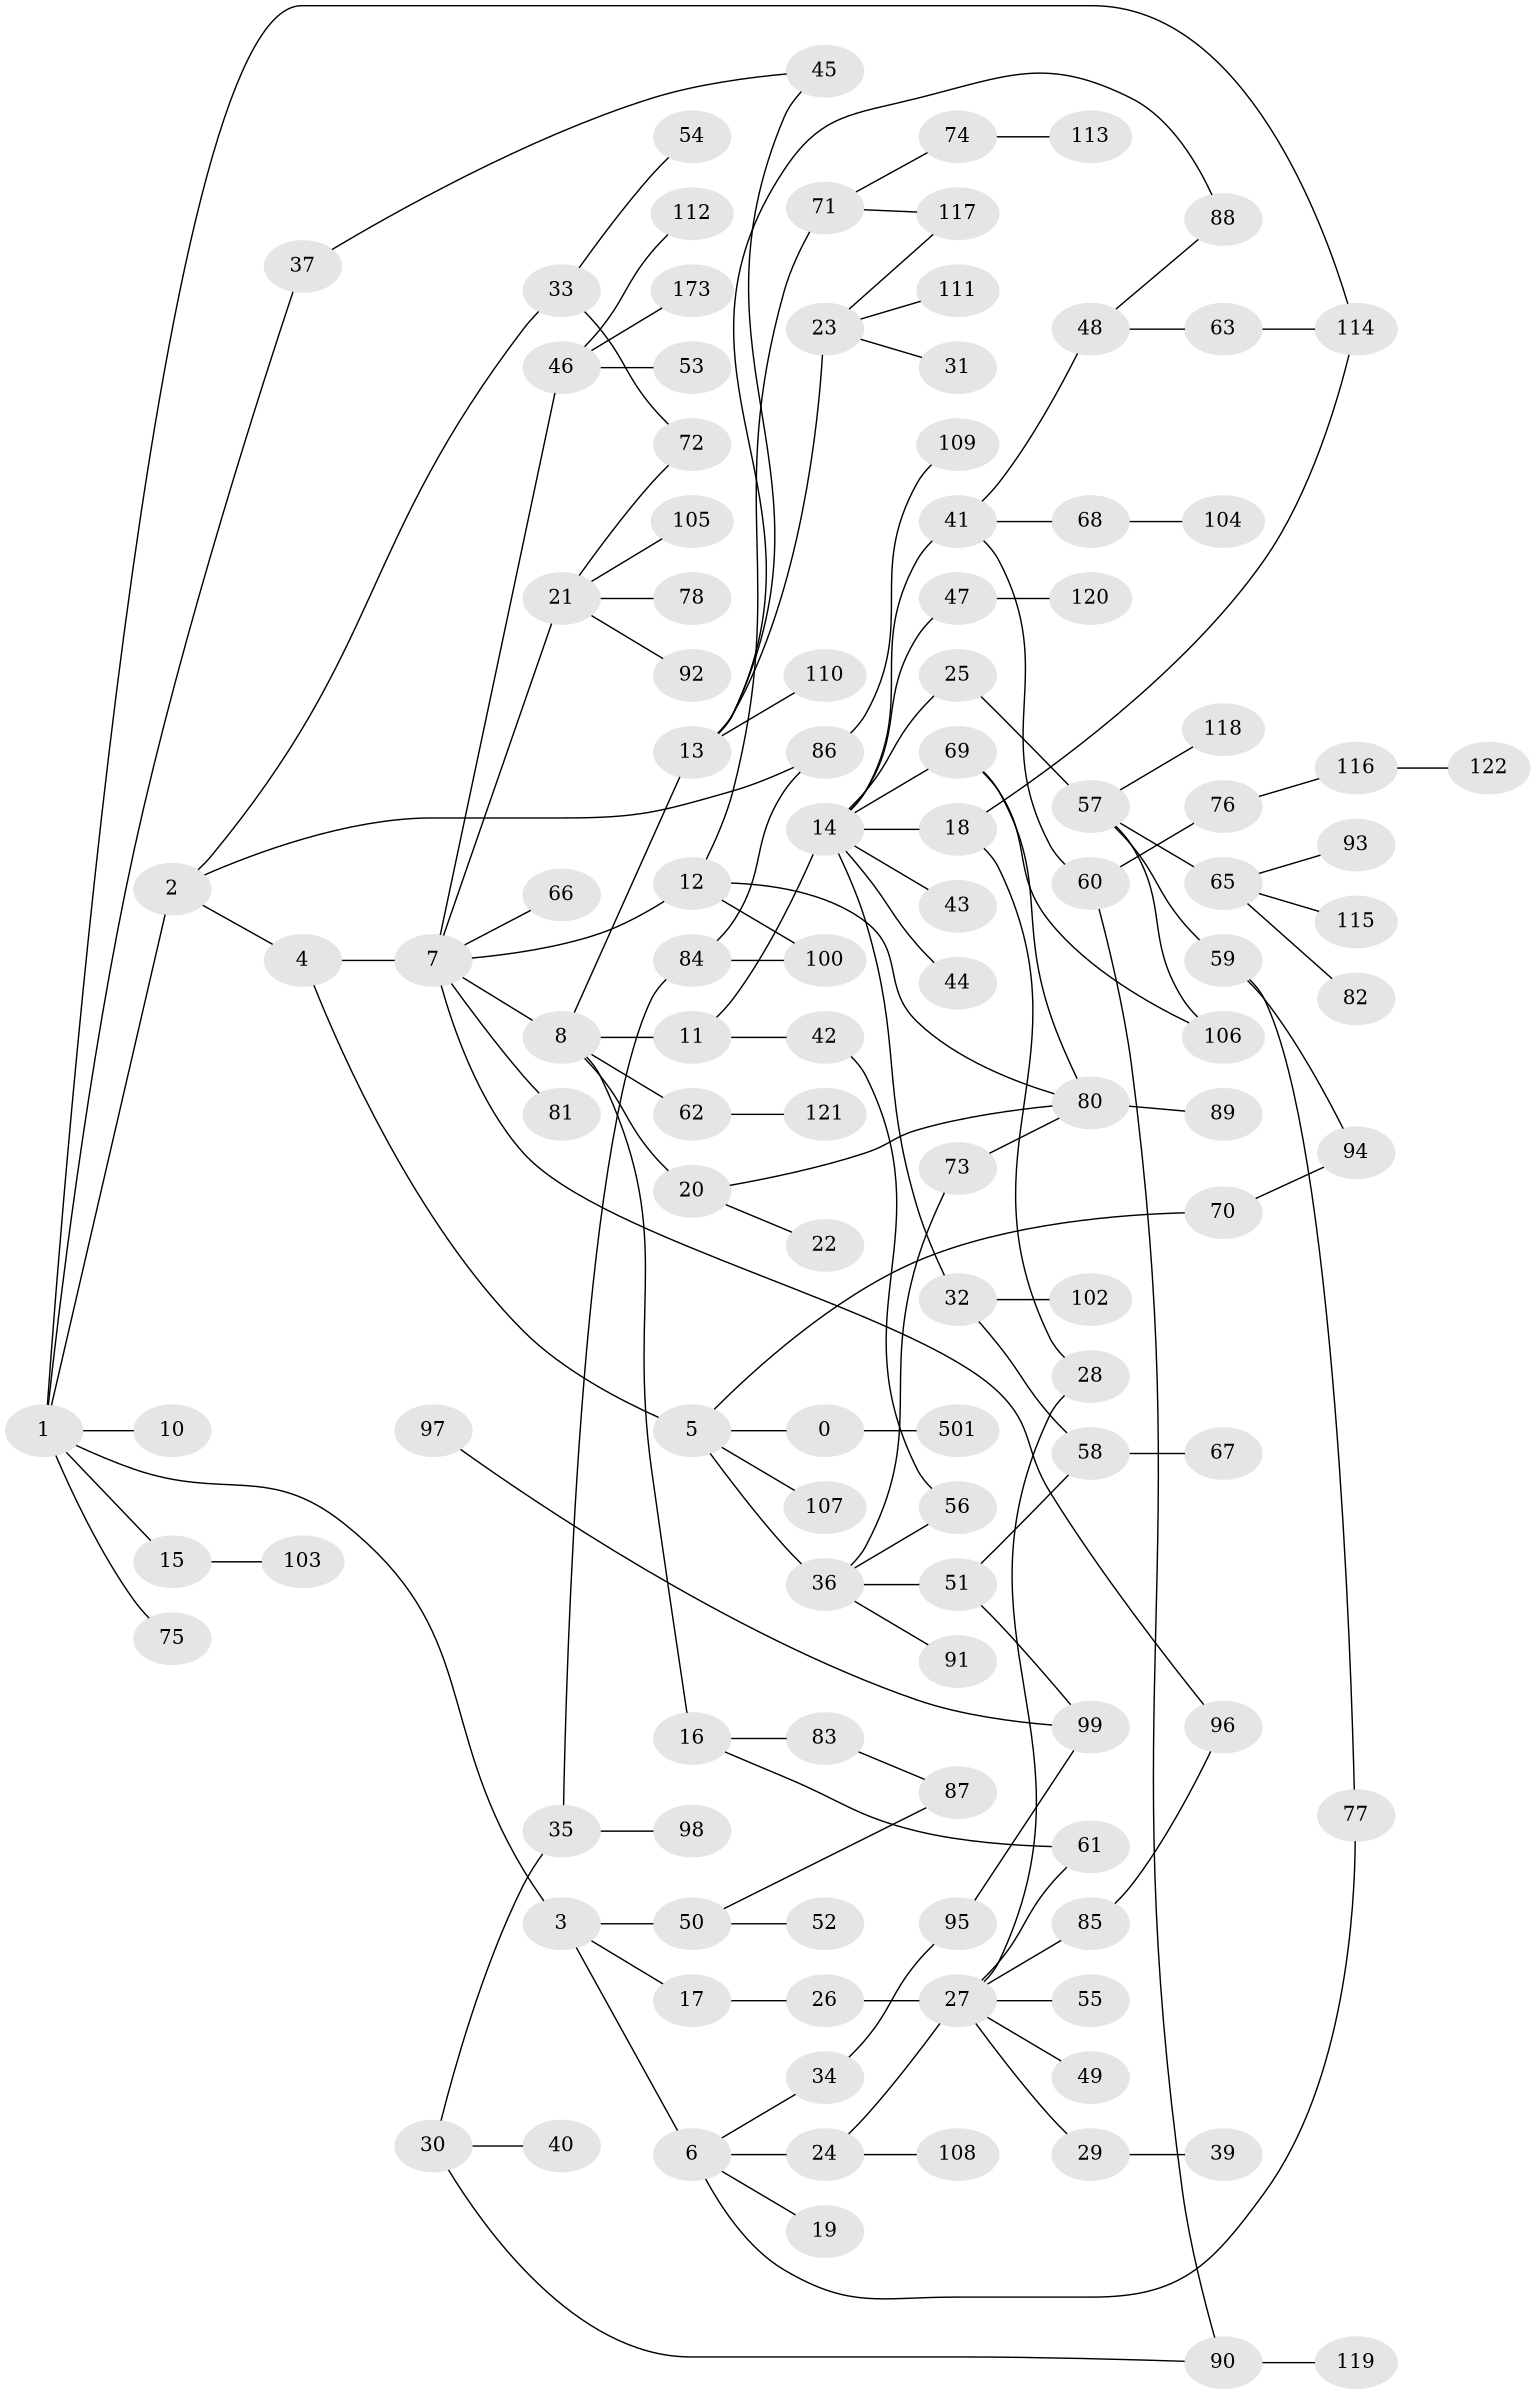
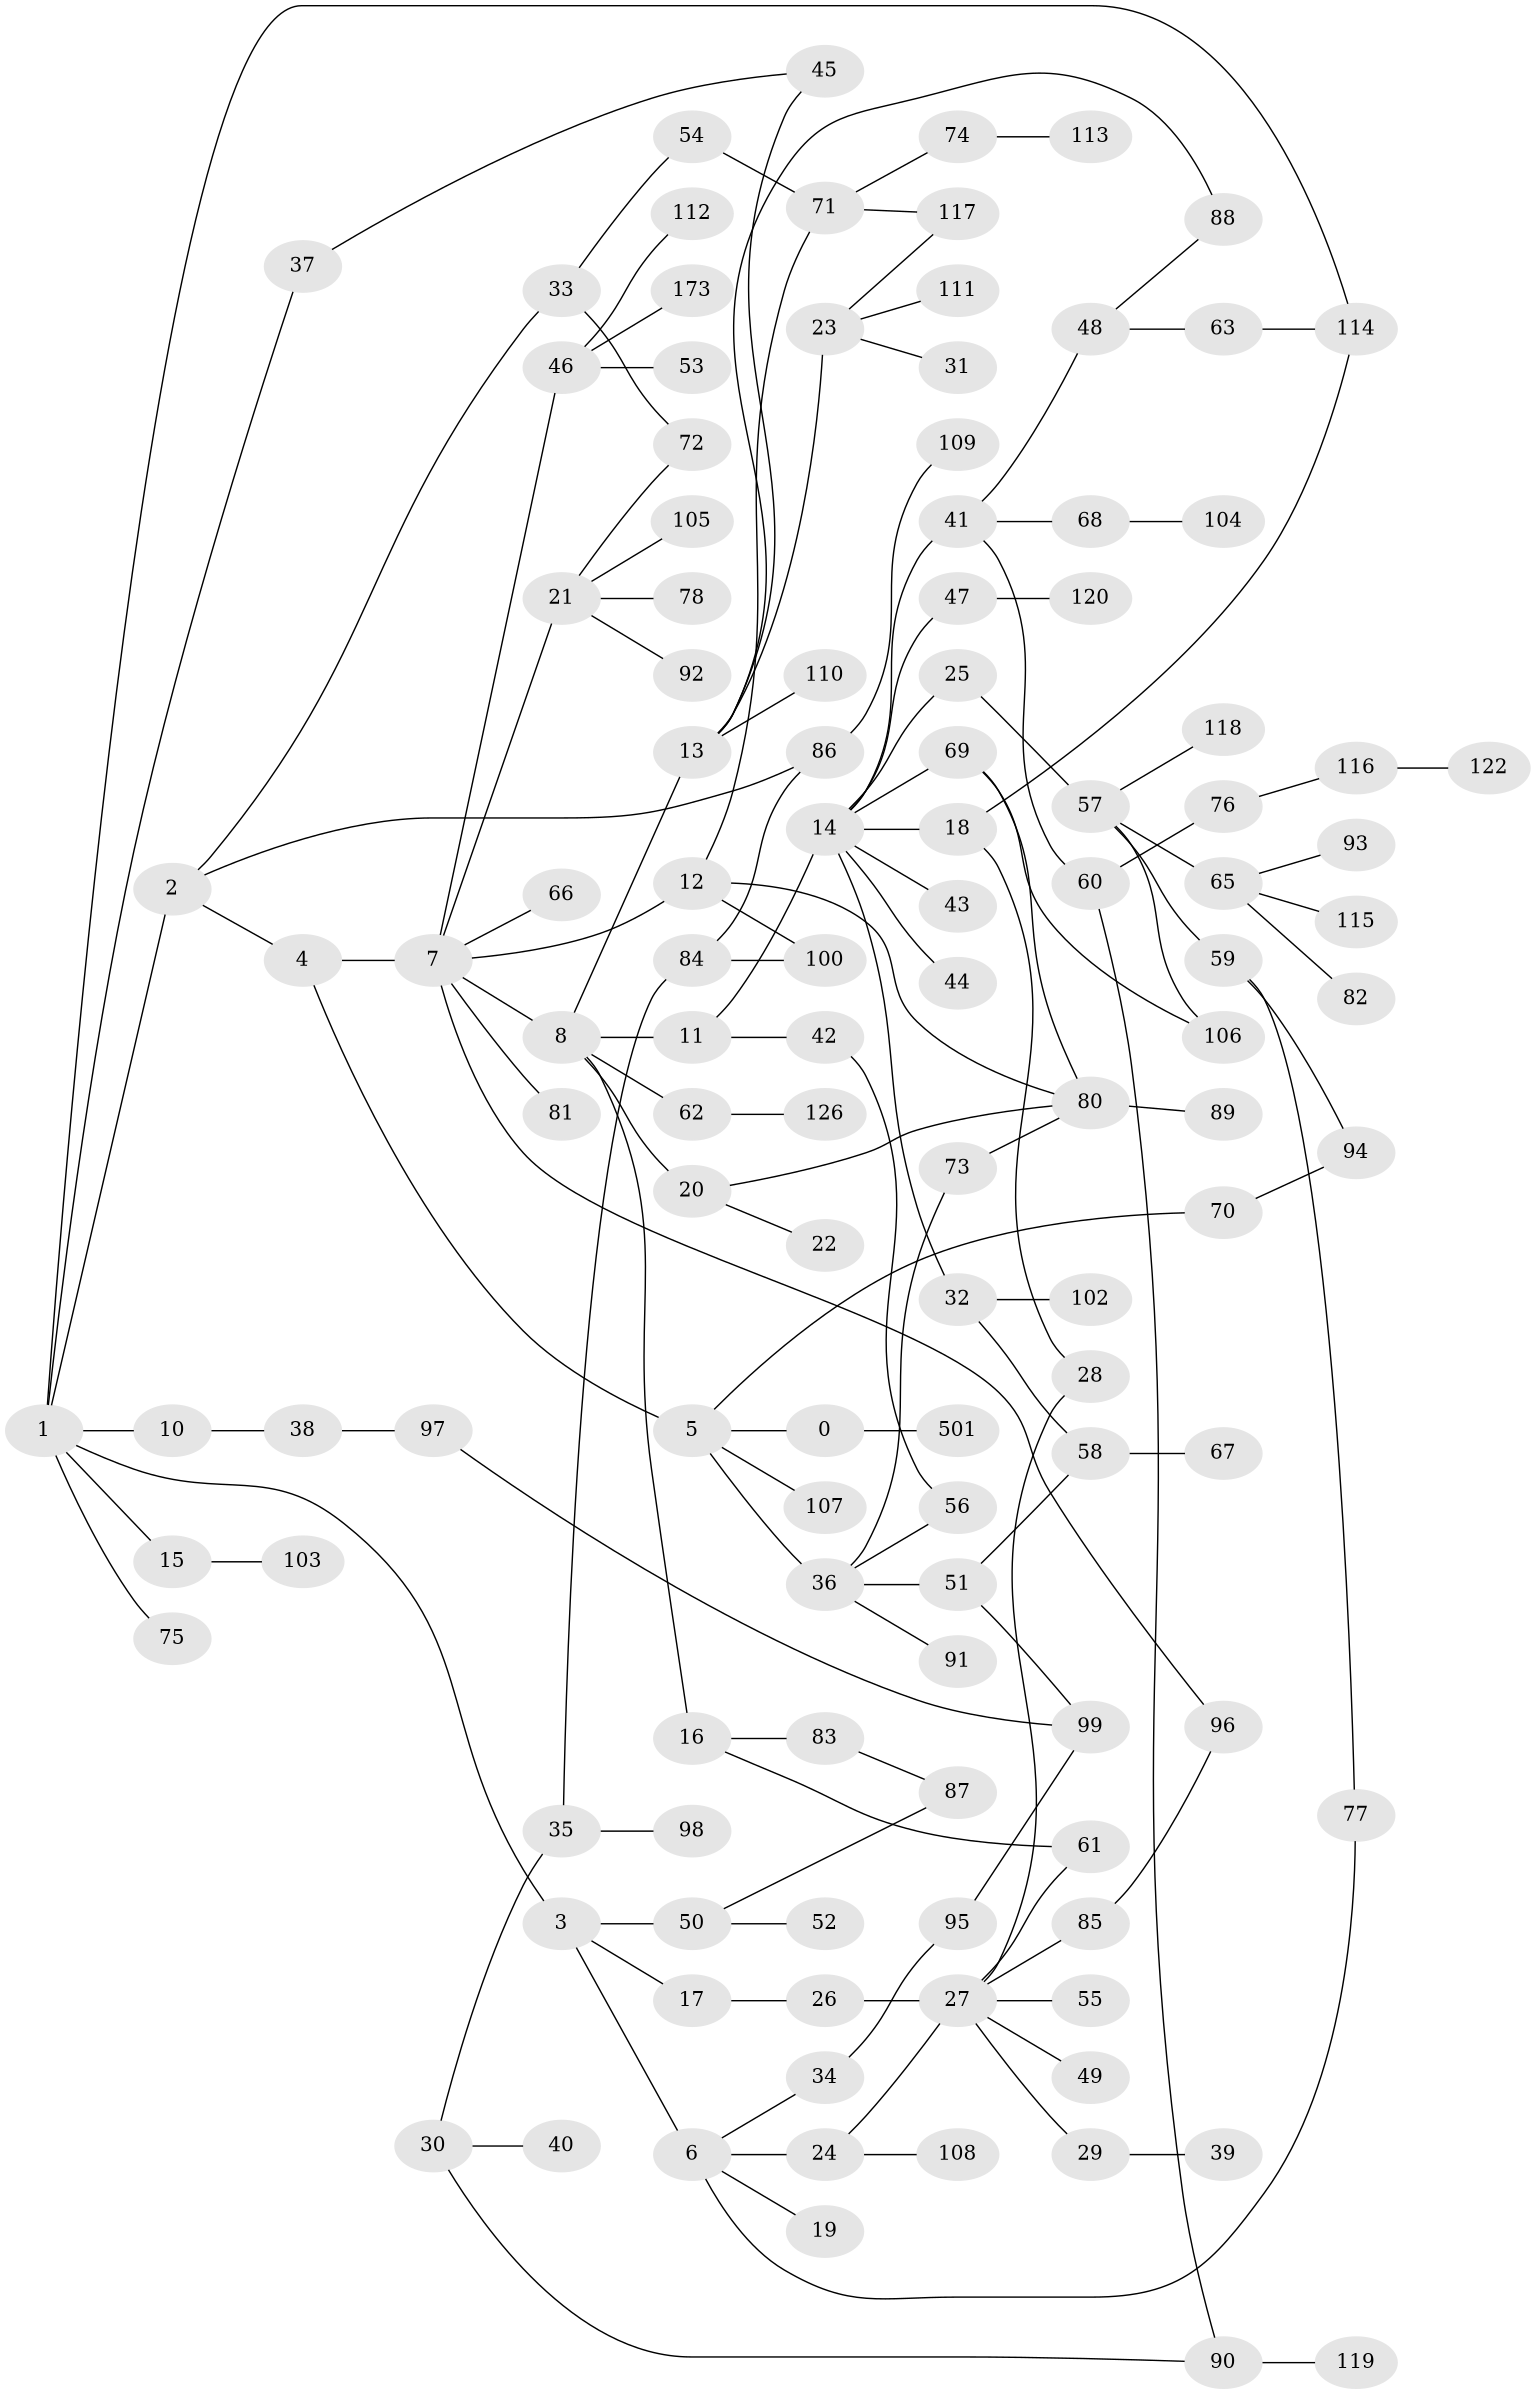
none -> (757, 172)
(825, 1114) -> (825, 1114)
none -> (303, 1431)
